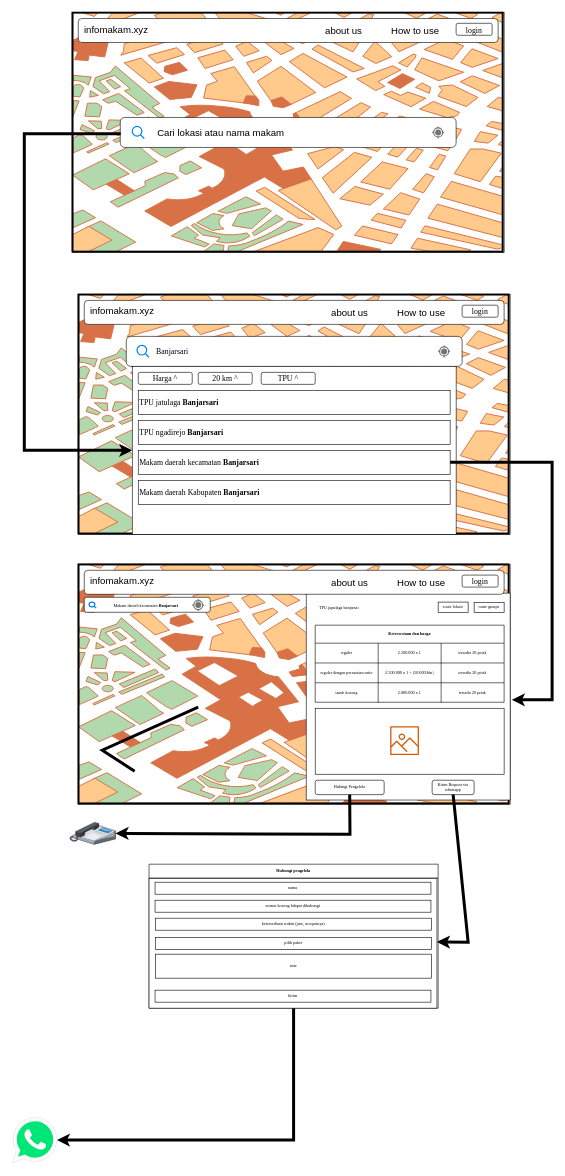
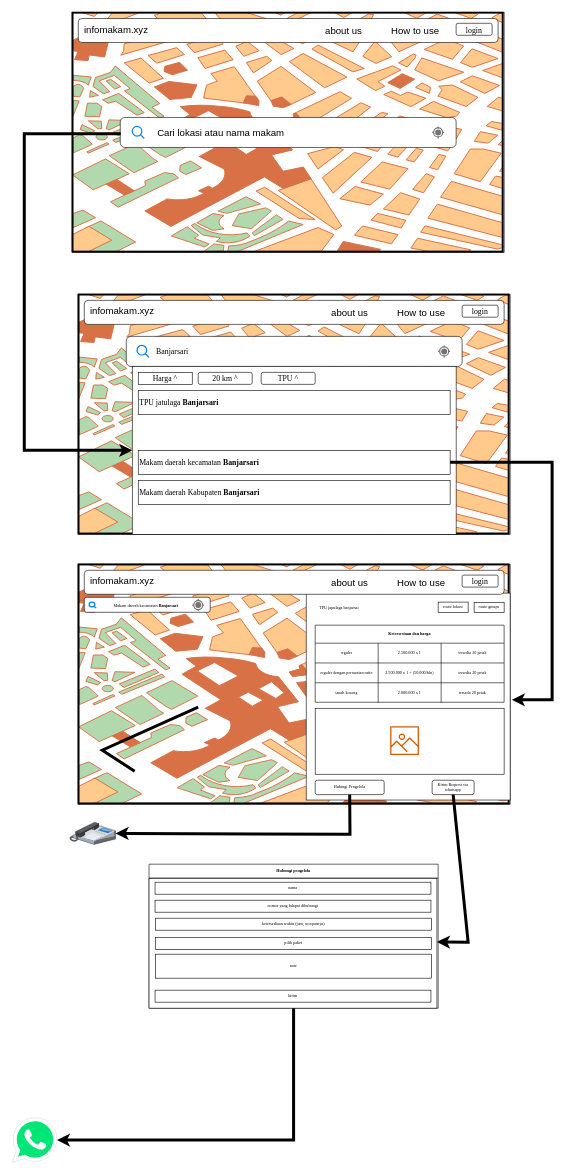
(165, 378) -> (165, 378)
(294, 432) -> none
(293, 906) -> (293, 906)
